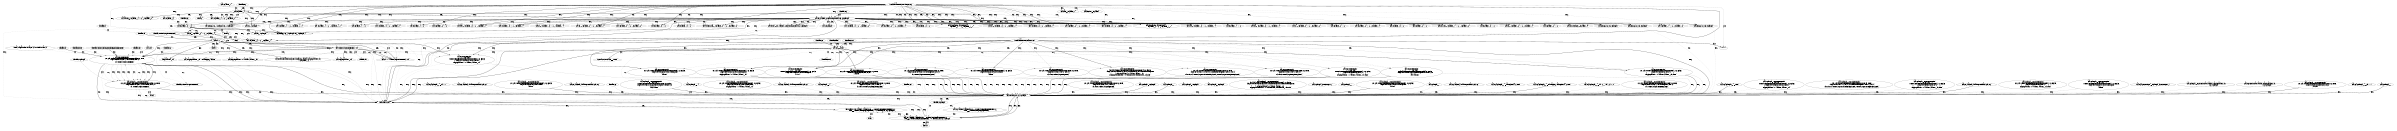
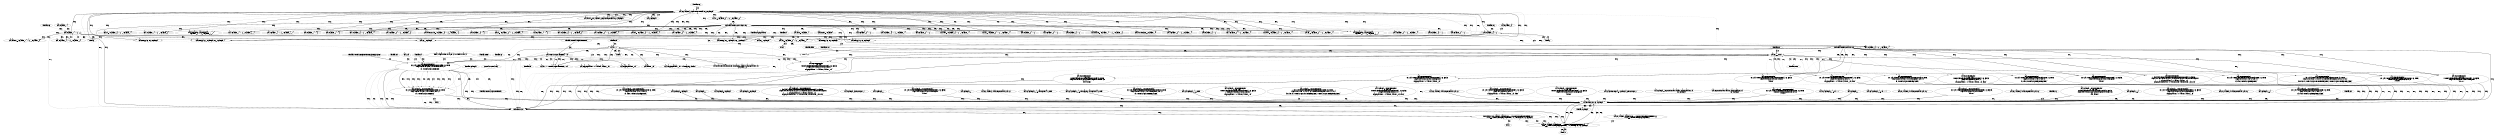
(1258, 23) -> (369, 14)
(1041, 24) -> (616, 29)
(1066, 24) -> (678, 30)
(1102, 24) -> (731, 22)
none -> (759, 33)
(1445, 35) -> (549, 40)
(108, 48) -> (364, 55)
(229, 53) -> (620, 59)
(168, 60) -> (649, 67)
(607, 60) -> none
none -> (491, 67)
(1599, 85) -> none
(1720, 92) -> (1299, 99)
none -> (1848, 105)
none -> (102, 107)
